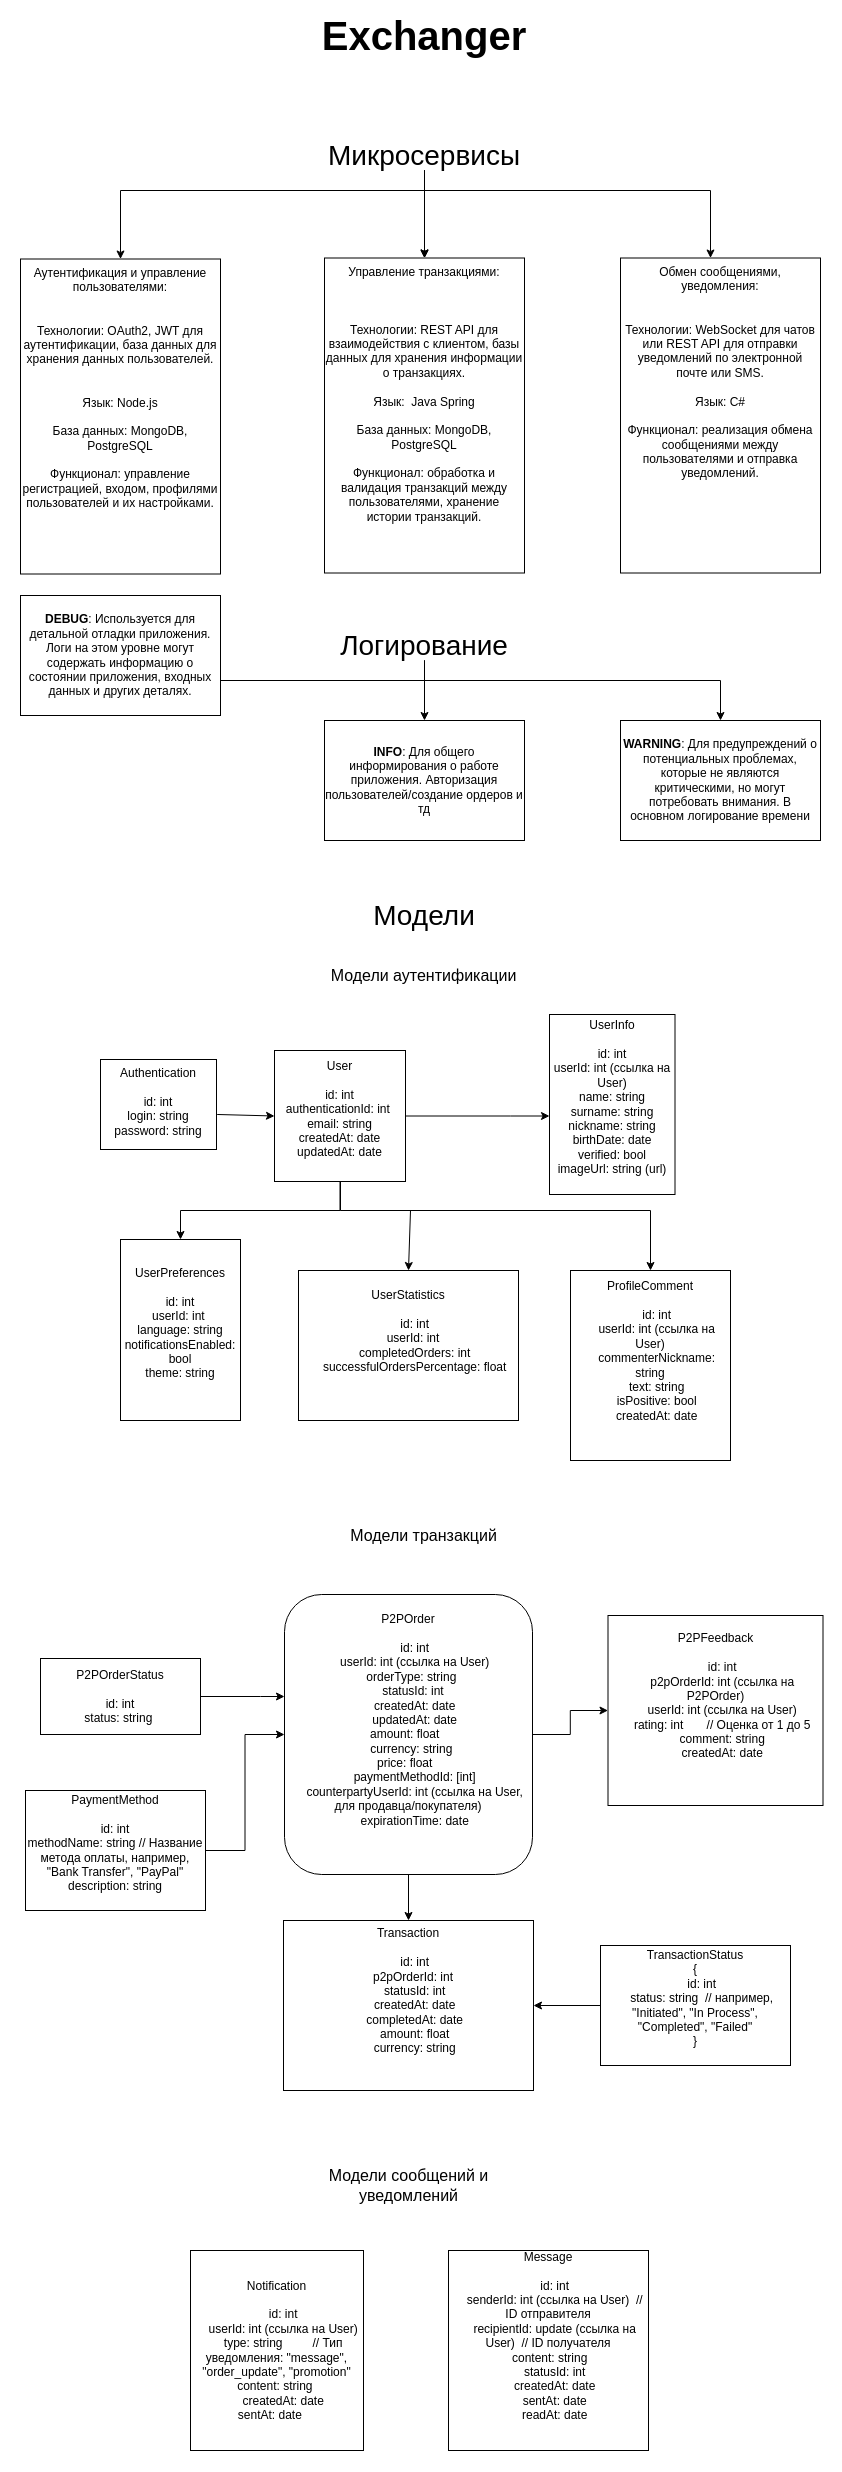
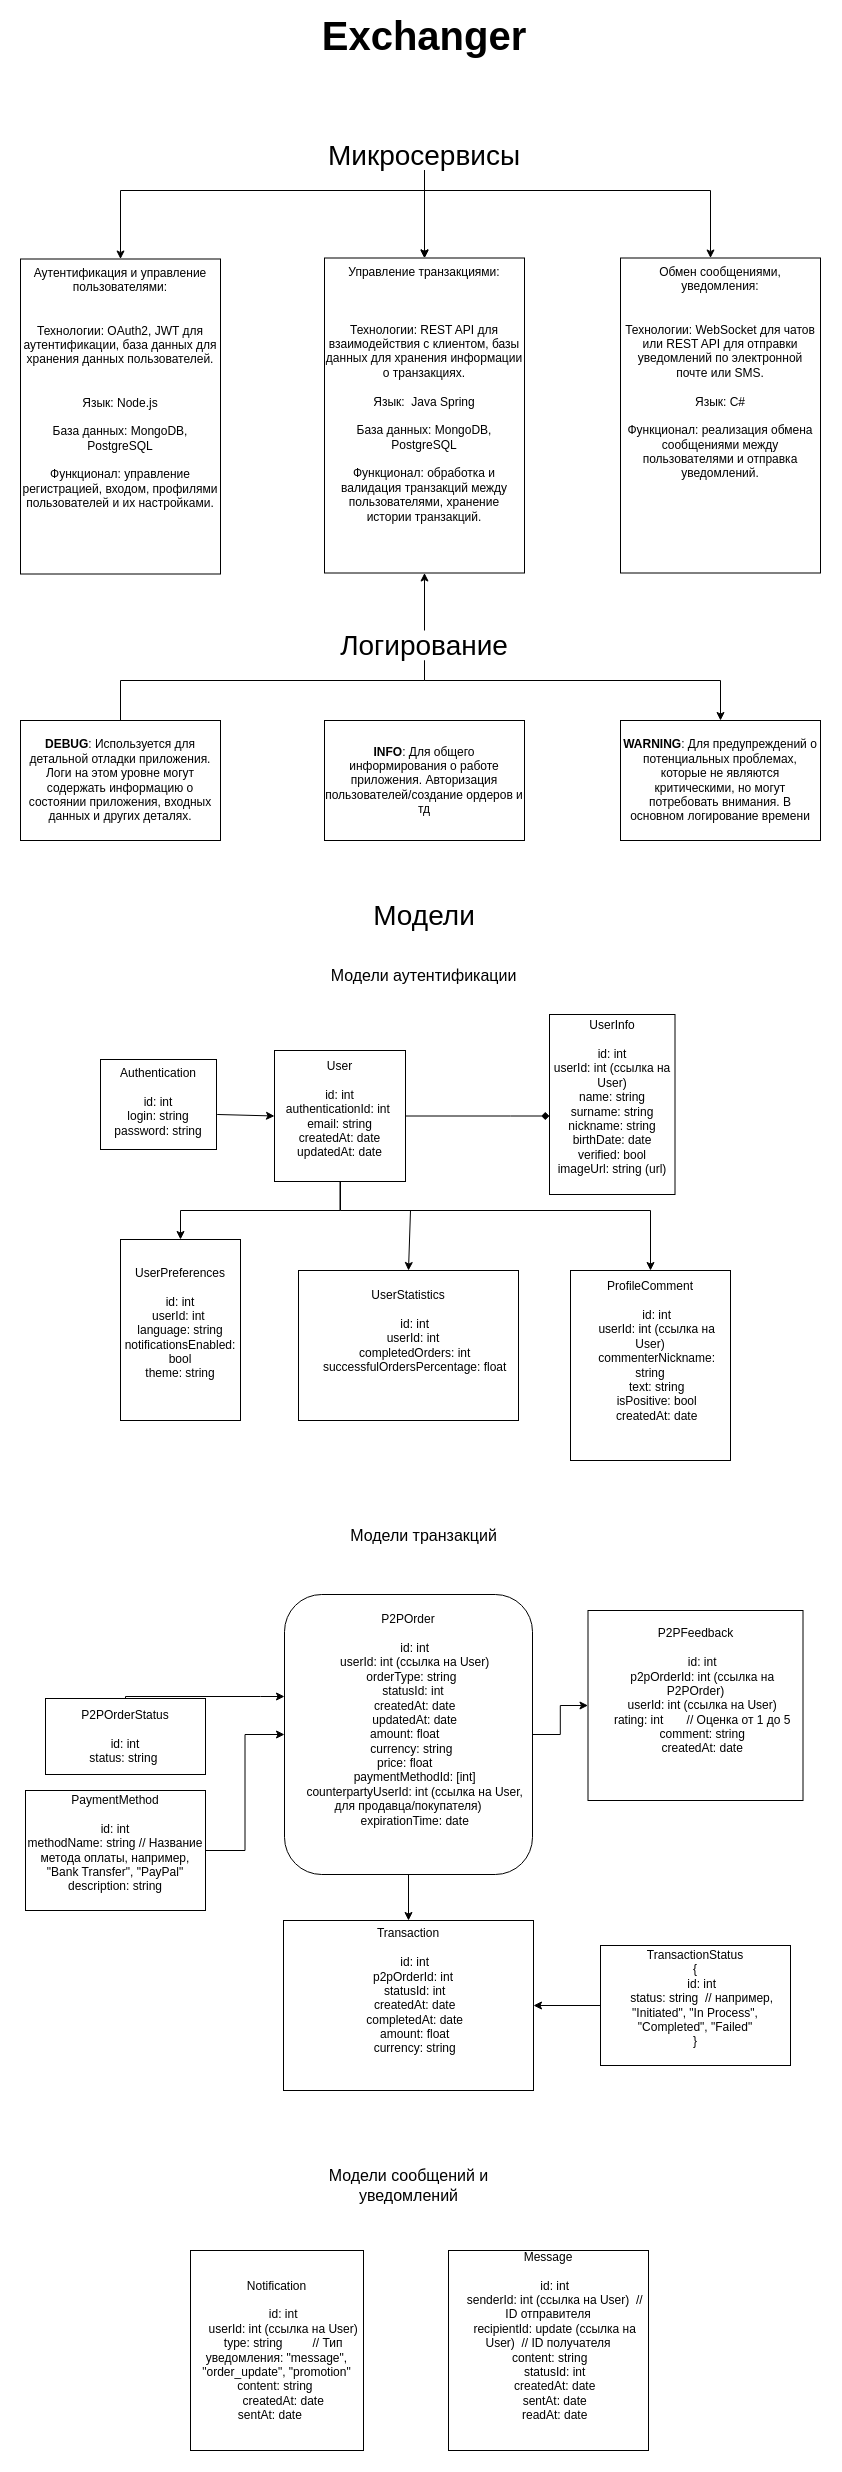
(121, 656) -> (121, 781)
(425, 698) -> (425, 605)
(541, 1116) -> (540, 1116)
(121, 1697) -> (126, 1737)
(716, 1711) -> (696, 1706)
